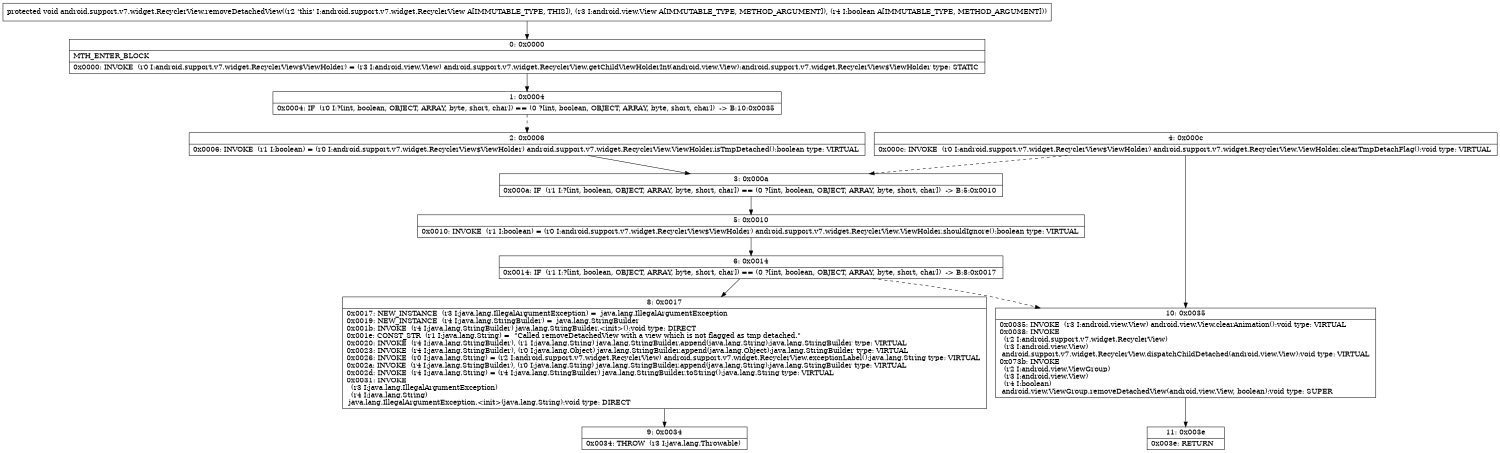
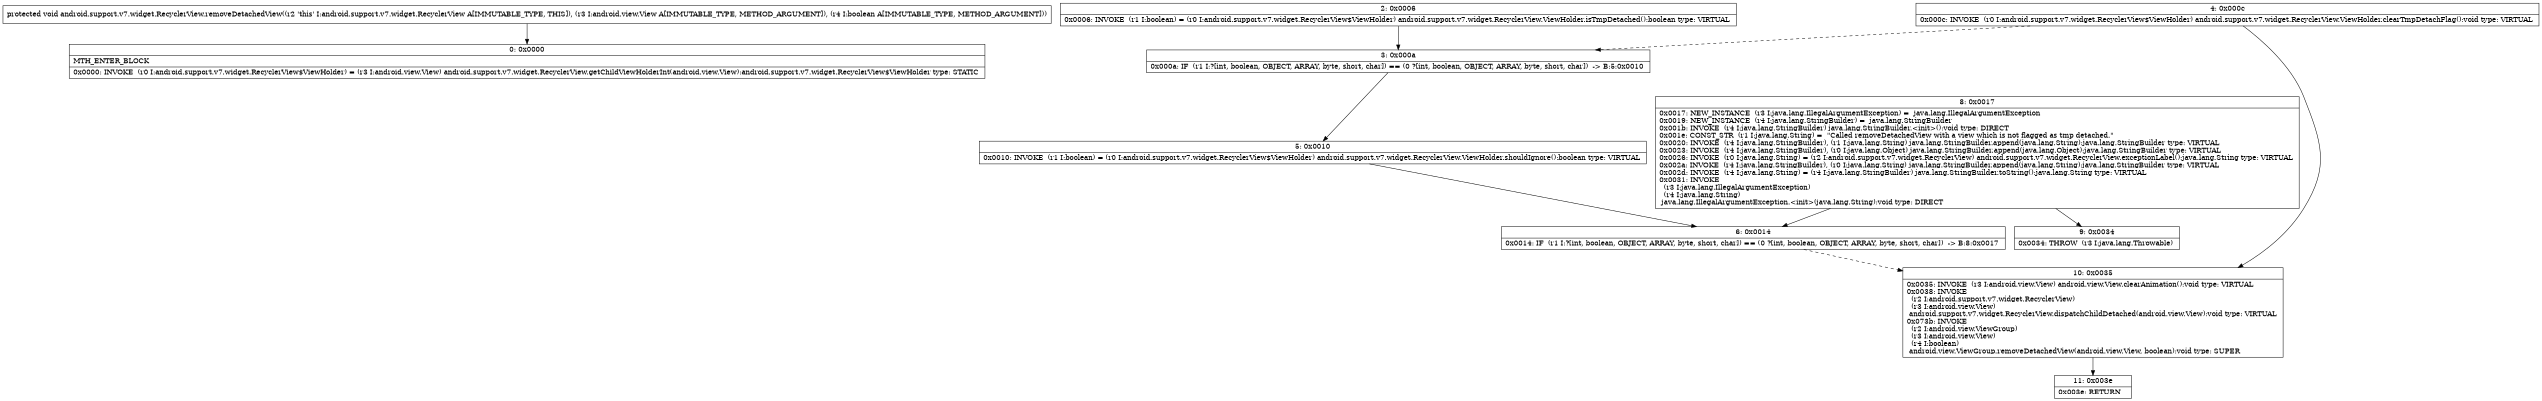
(527, 103) -> none
(732, 286) -> (1809, 217)
